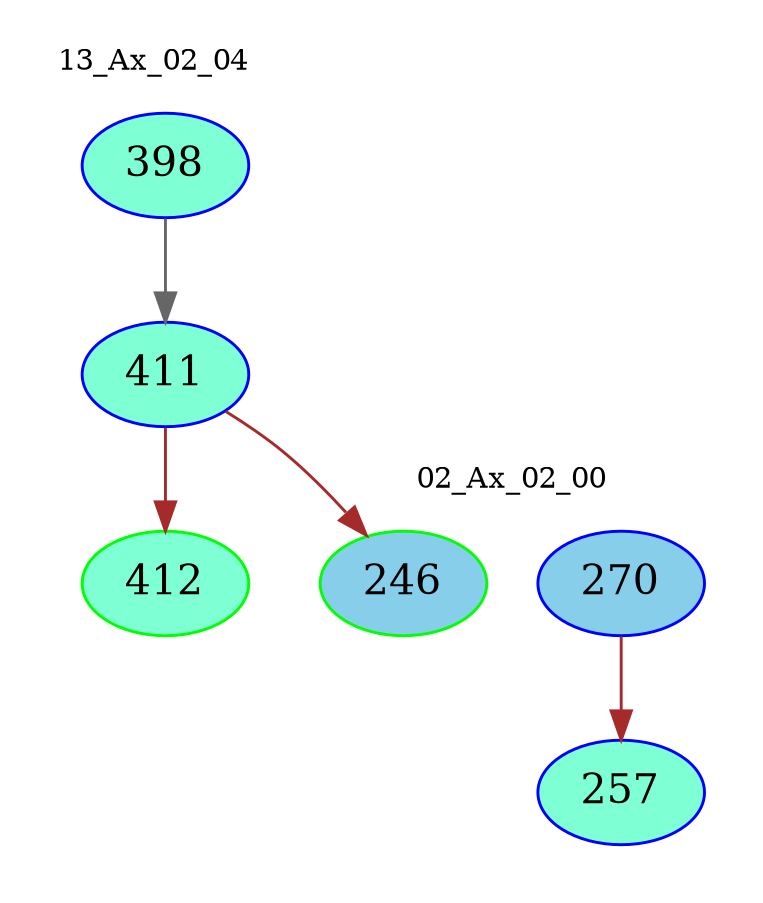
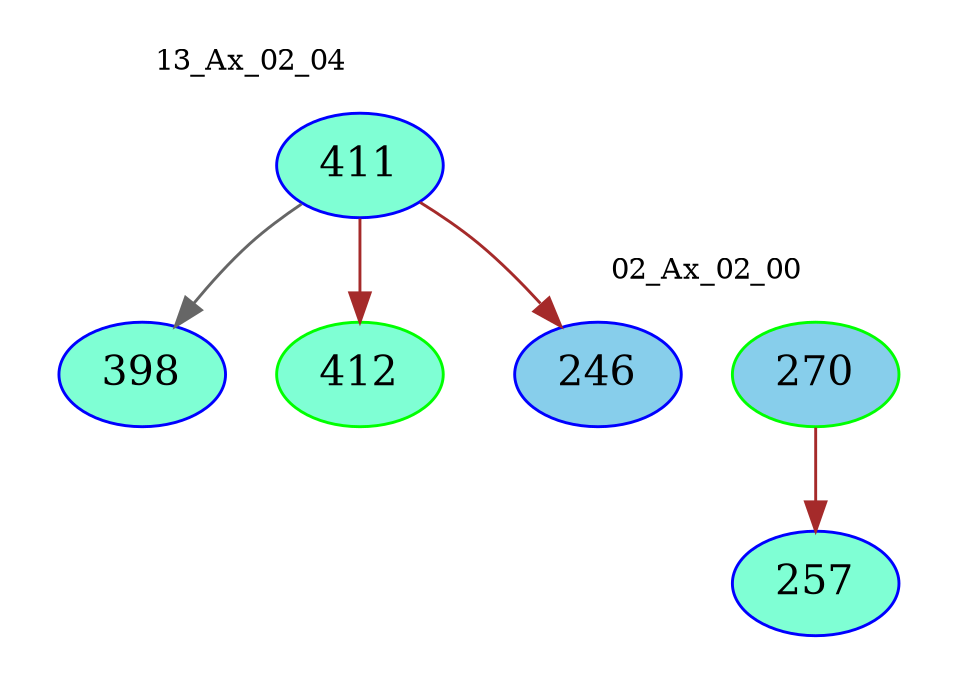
(165, 256) -> (244, 249)
(403, 583) -> (598, 374)
(621, 583) -> (816, 374)
